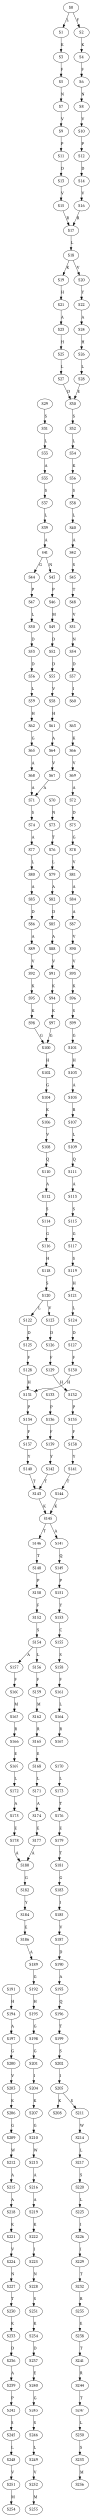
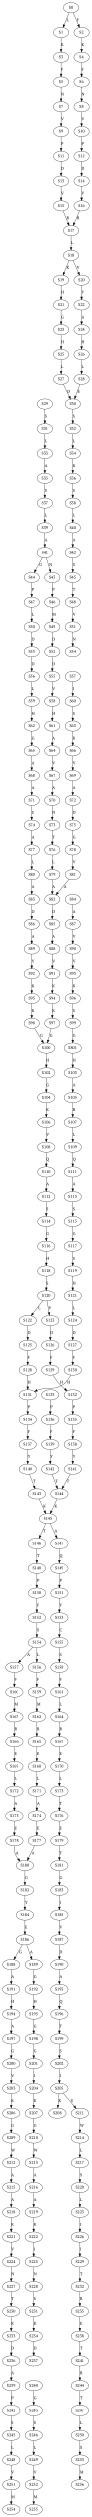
(63, 317) -> (63, 317)
(73, 663) -> none
none -> (73, 712)
(43, 787) -> (52, 787)
(73, 886) -> (63, 886)
(73, 1048) -> (73, 1048)
(44, 1480) -> (54, 1480)
none -> (59, 1753)
none -> (11, 1965)
(34, 2372) -> none
